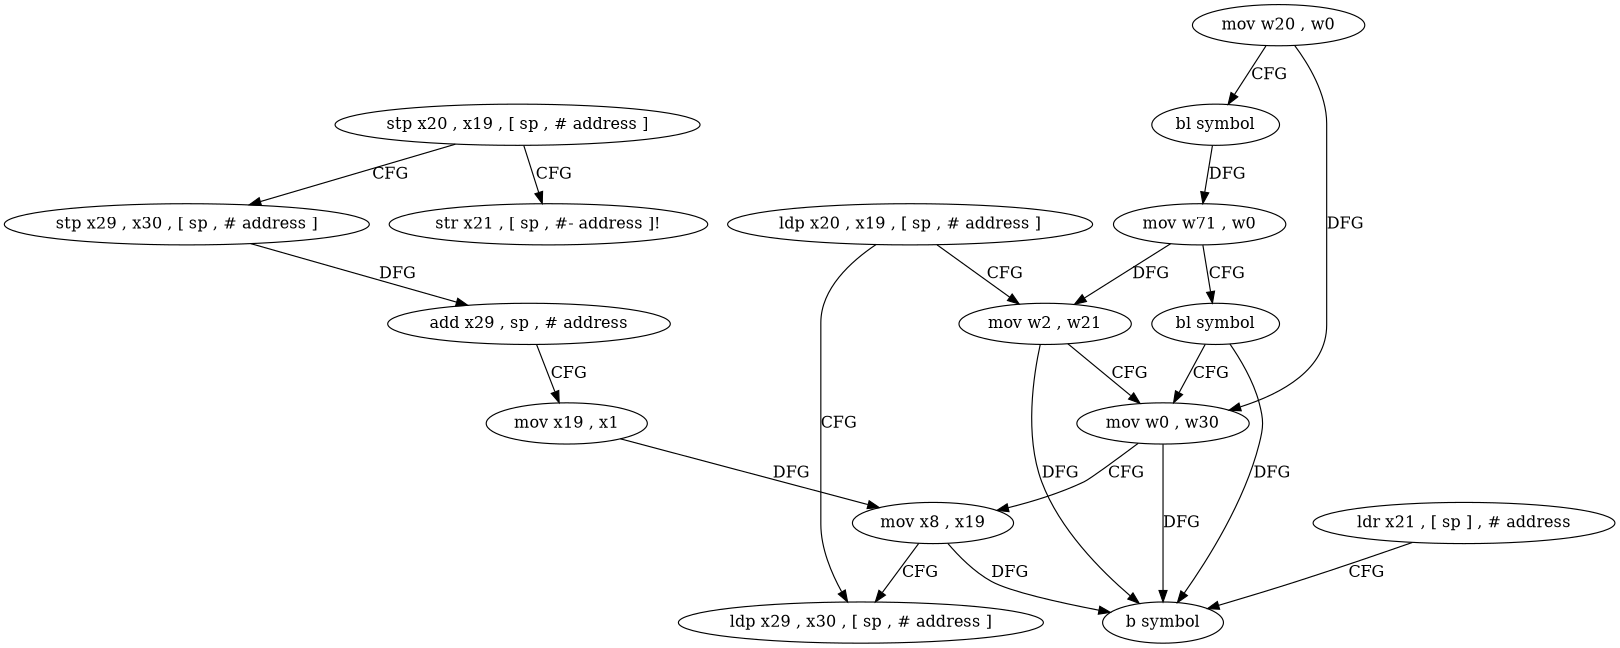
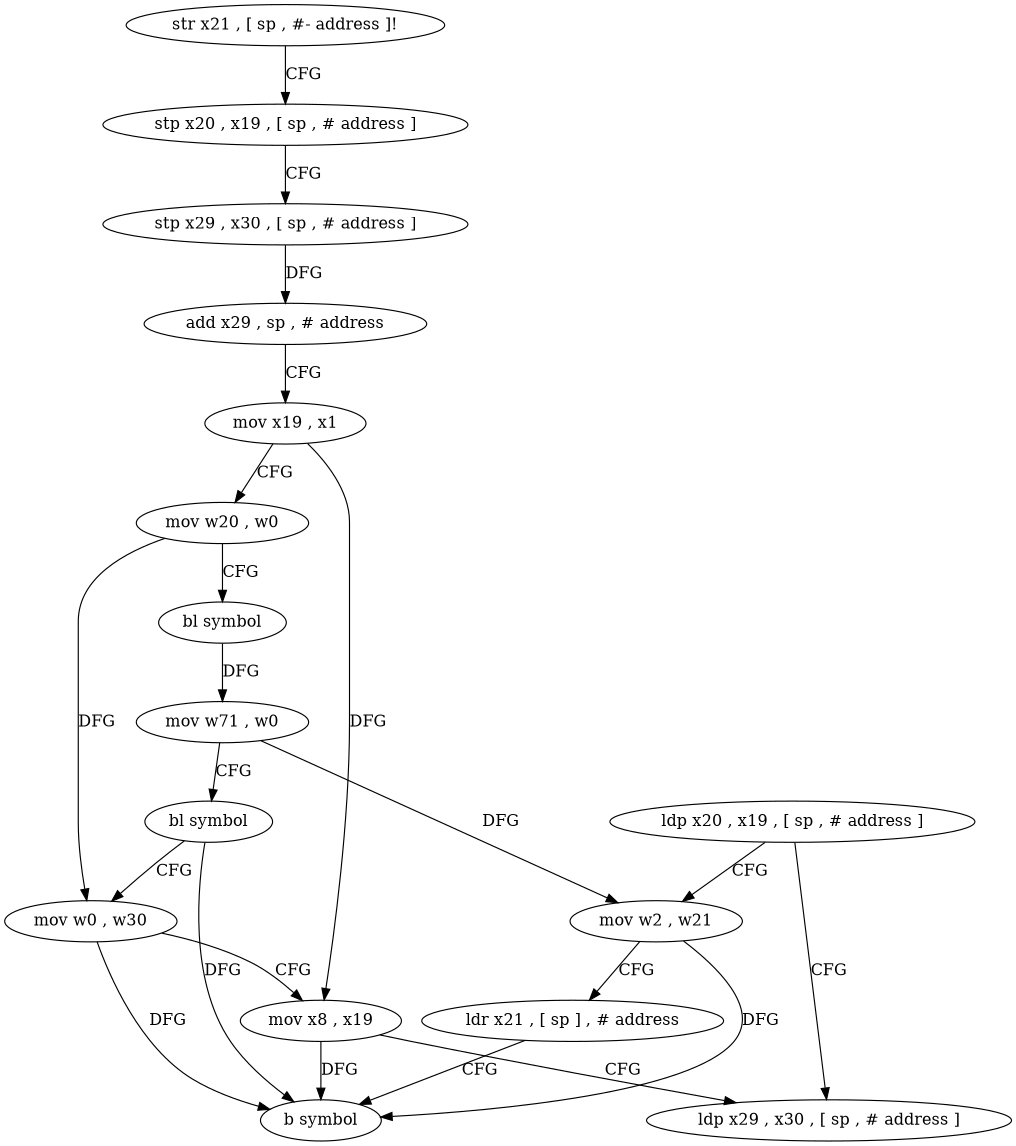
(531, 169) -> (285, 69)
(1099, 370) -> (618, 966)
none -> (257, 468)
